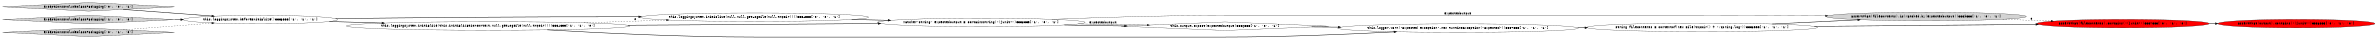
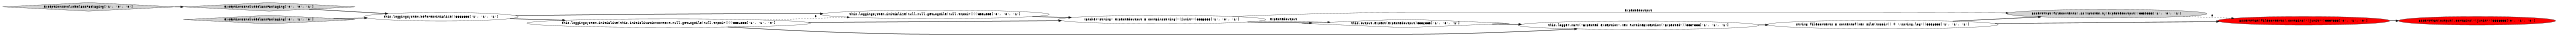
(178, 20) -> (178, 7)
(167, 26) -> (349, 18)
